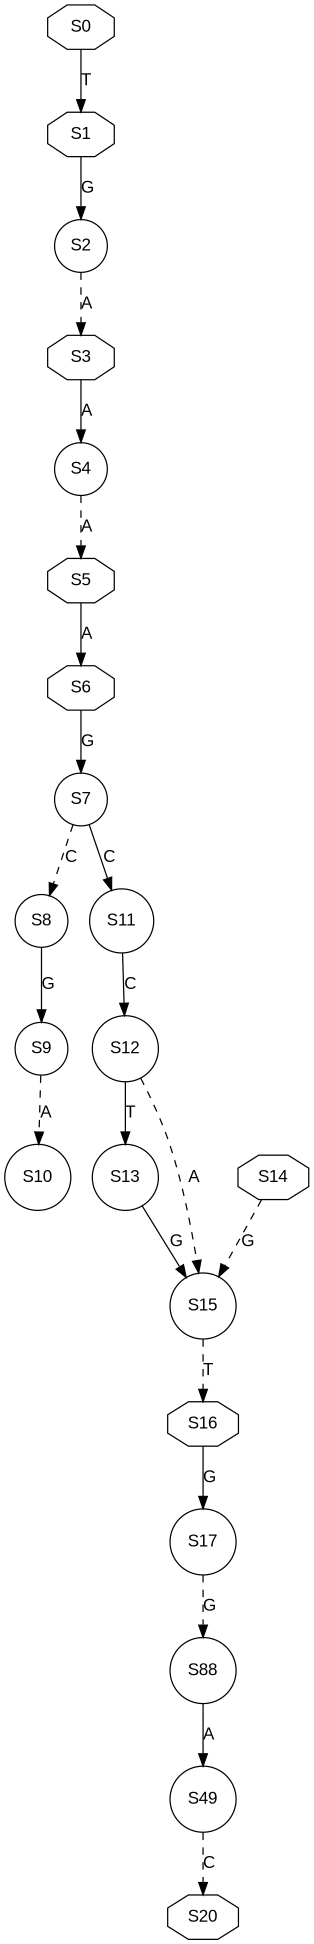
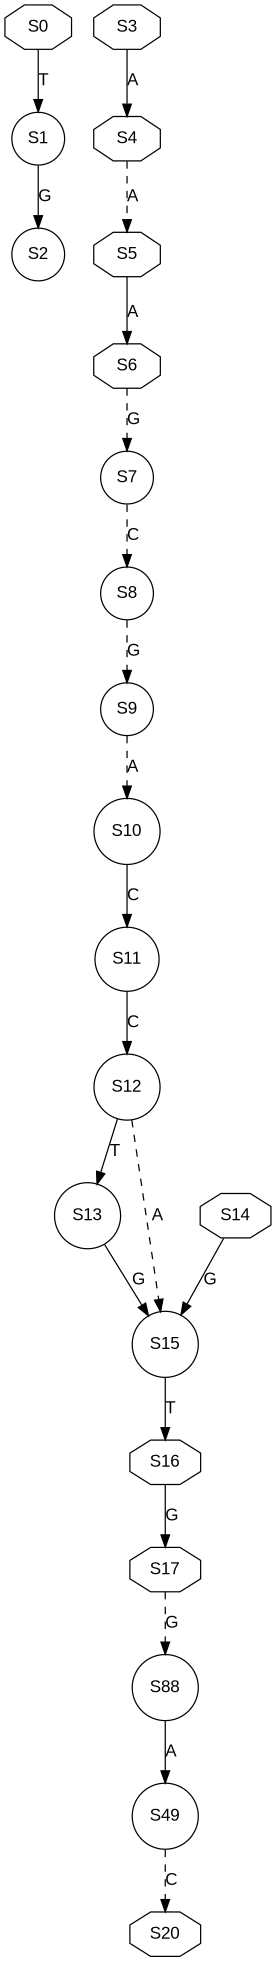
(81, 134) -> (38, 139)
(81, 298) -> none
(81, 469) -> (127, 139)
(81, 735) -> (127, 413)
(98, 852) -> (127, 889)
(41, 979) -> (127, 645)
(243, 1233) -> (205, 1271)
(203, 1364) -> (165, 1403)
(203, 1542) -> (165, 1570)
